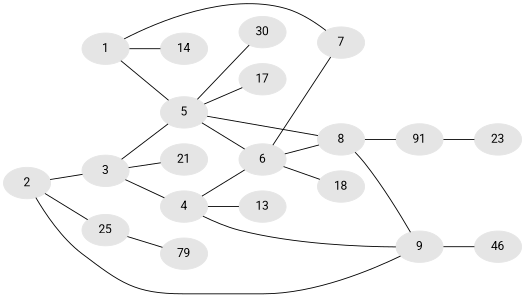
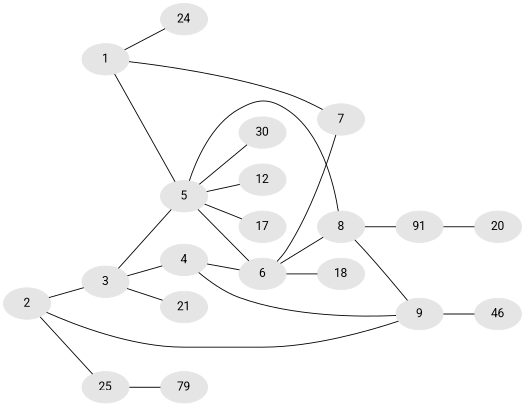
(184, 49) -> (184, 19)
(498, 139) -> (498, 227)
none -> (263, 180)
(263, 207) -> none
